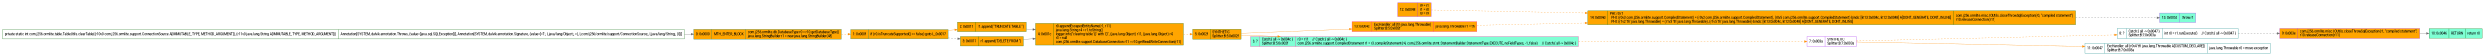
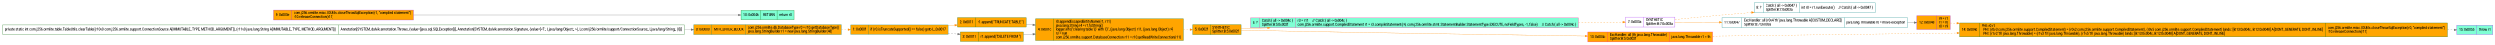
none -> (1911, 23)
(2258, 33) -> none
